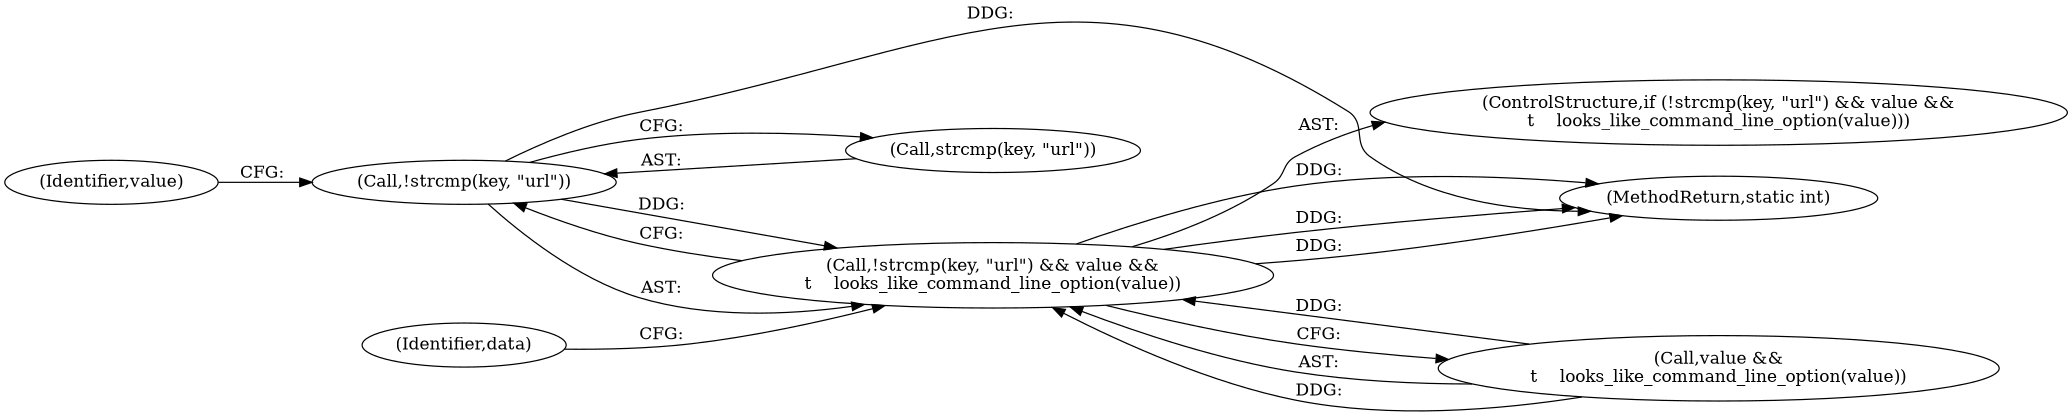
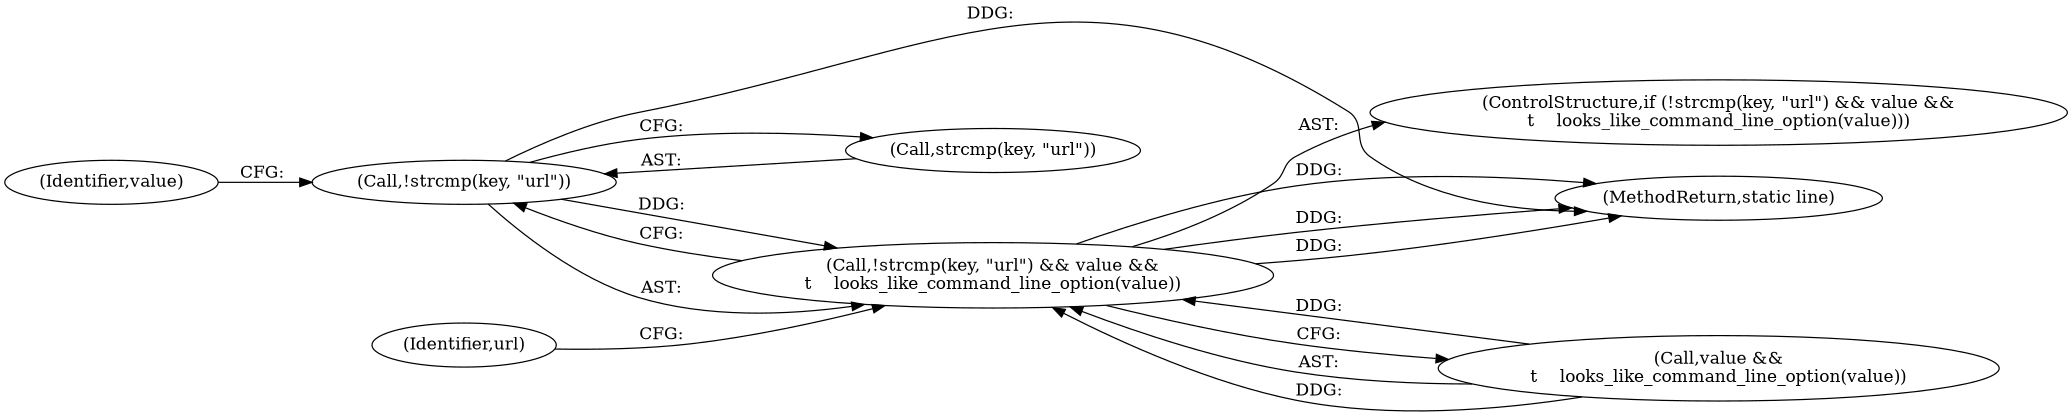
(1719, 198) -> (1719, 198)
(464, 345) -> (464, 345)
